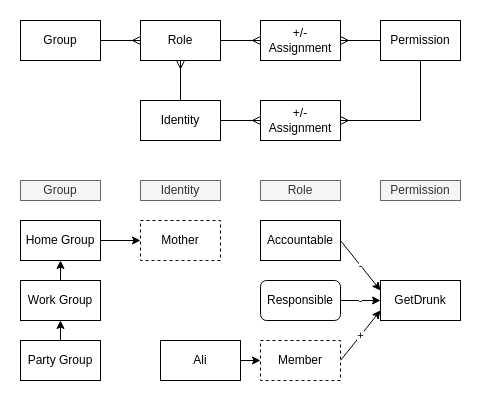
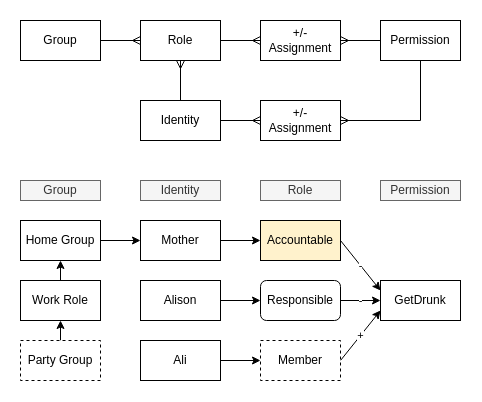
(181, 241) -> (181, 241)
none -> (237, 241)
(301, 241) -> (301, 241)
(61, 301) -> (61, 301)
none -> (181, 301)
none -> (237, 301)
(61, 361) -> (61, 361)
(201, 361) -> (181, 361)
